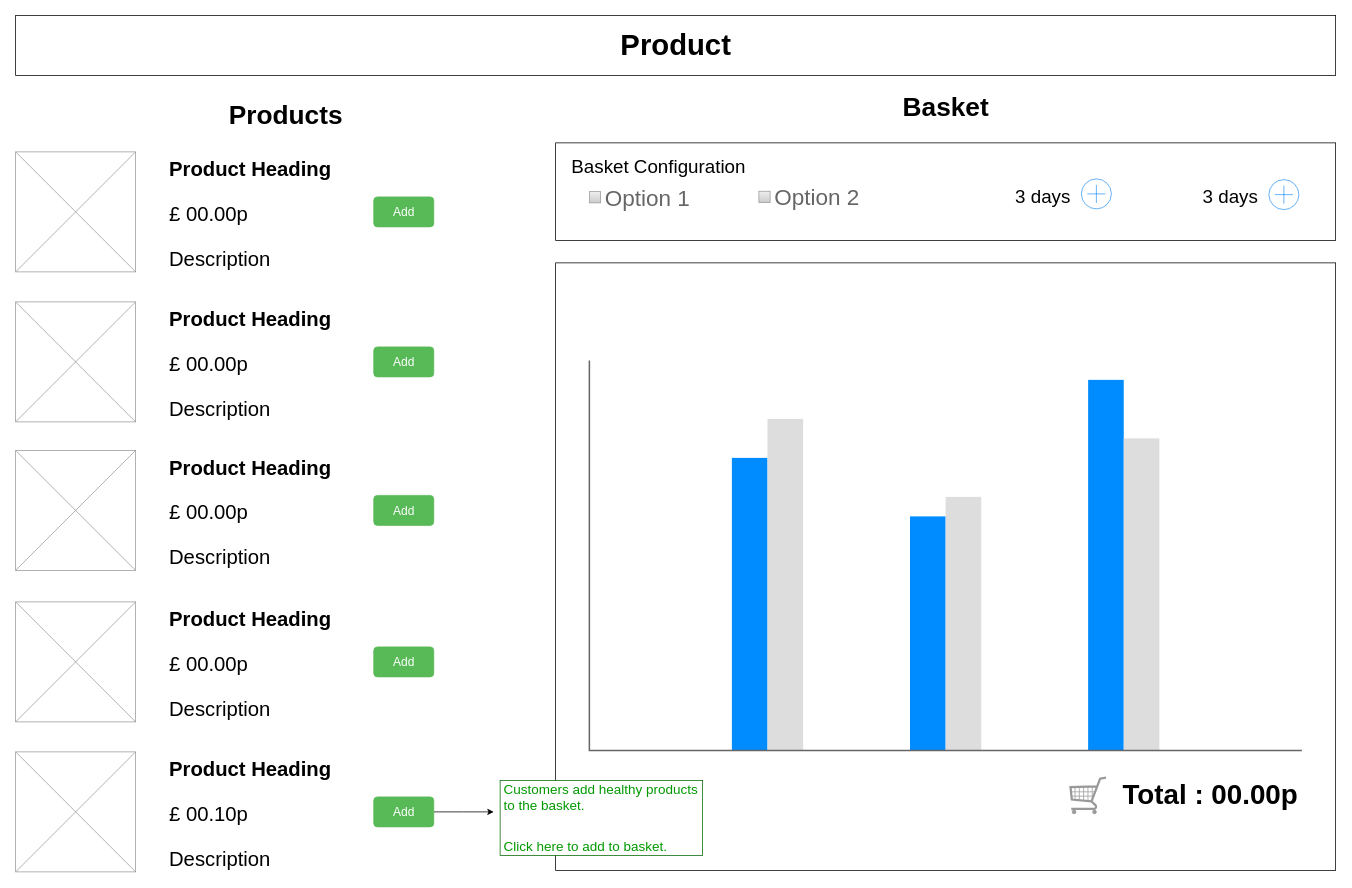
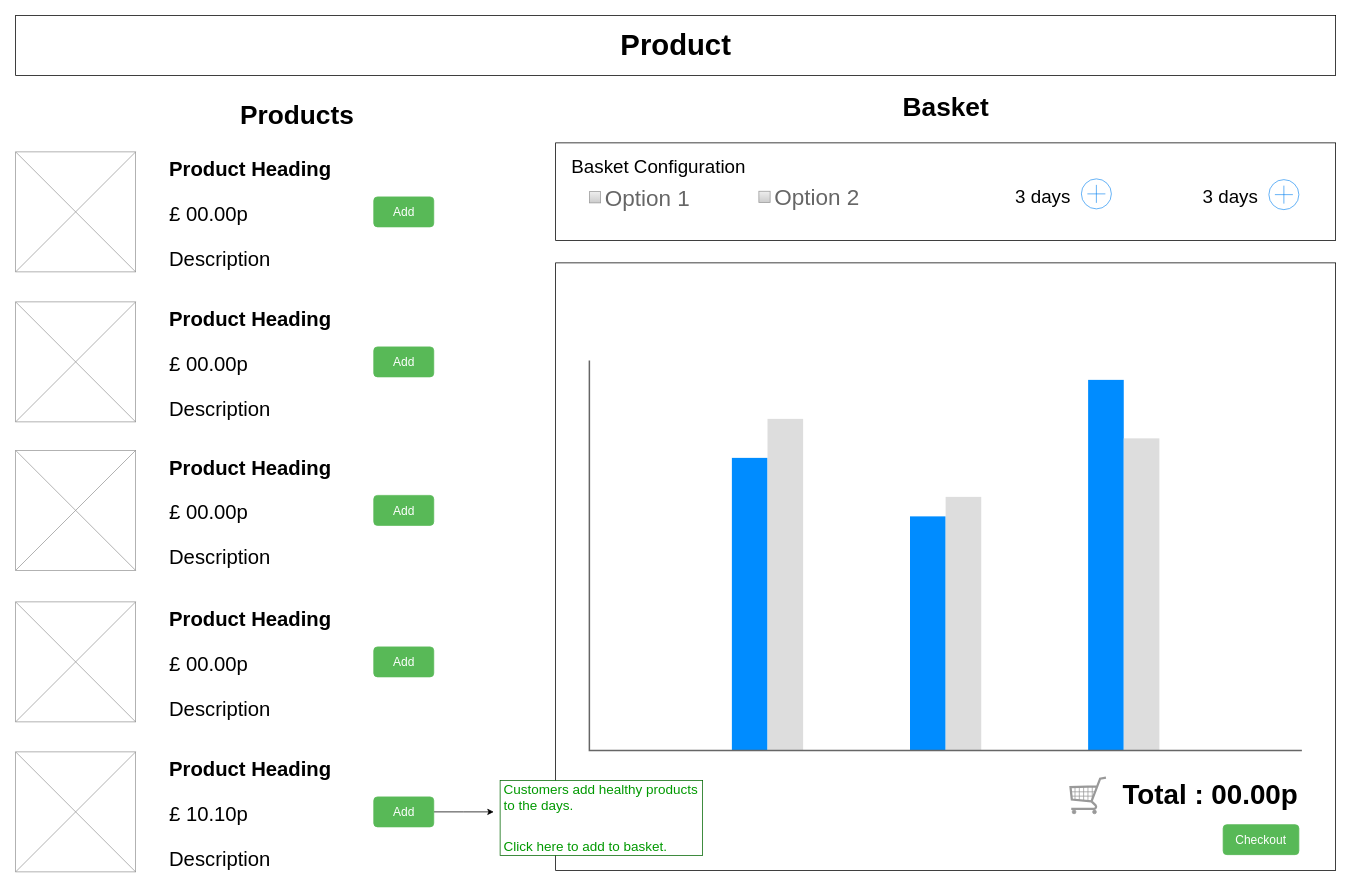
(285, 114) -> (297, 114)
(249, 781) -> (249, 781)
(602, 834) -> (602, 834)
none -> (1261, 840)
